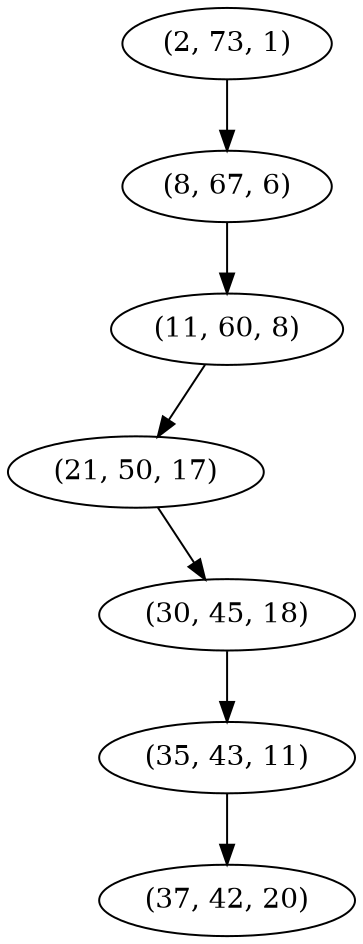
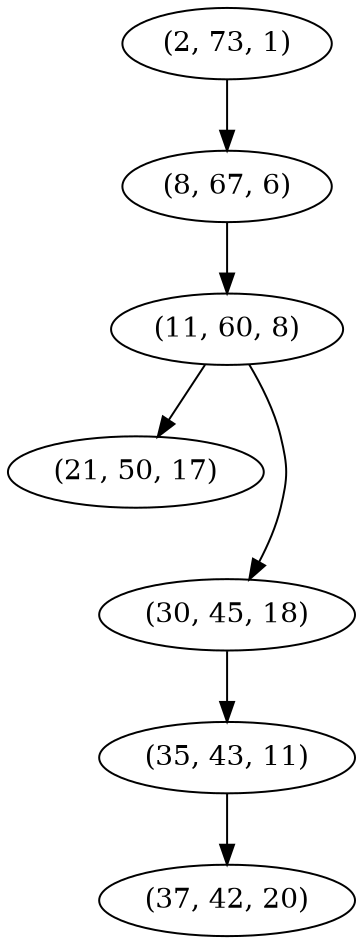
(176, 535) -> (286, 462)
